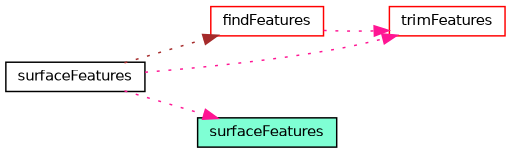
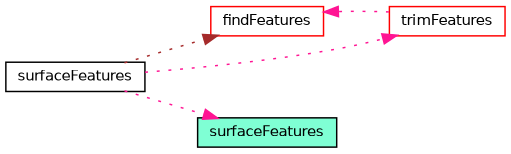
(349, 31) -> (364, 11)
